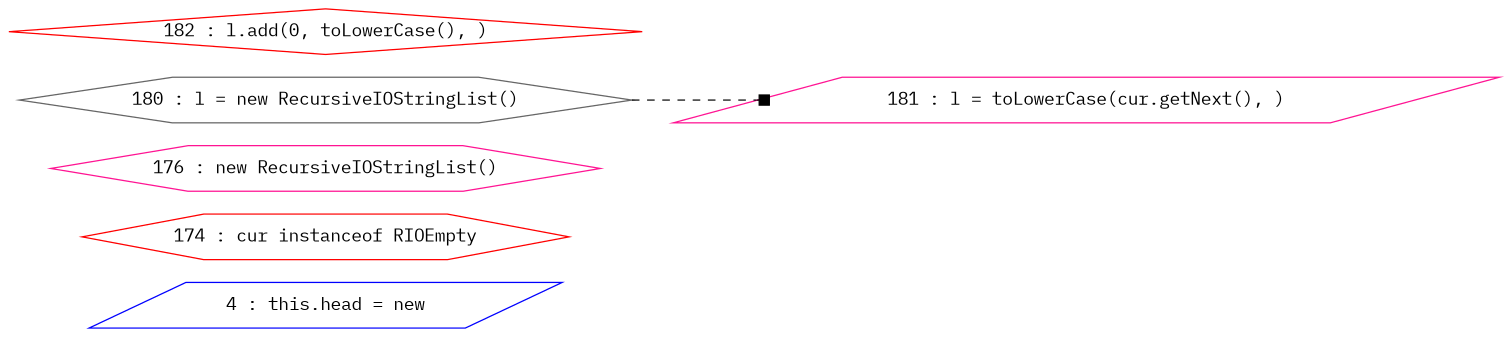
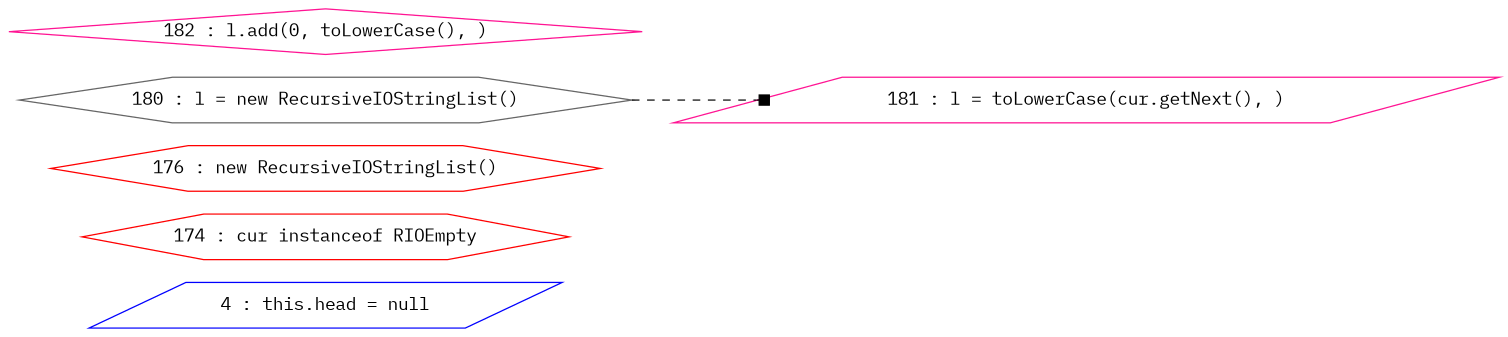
(326, 32) -> (326, 32)
(326, 168) -> (326, 168)
(326, 305) -> (326, 305)
